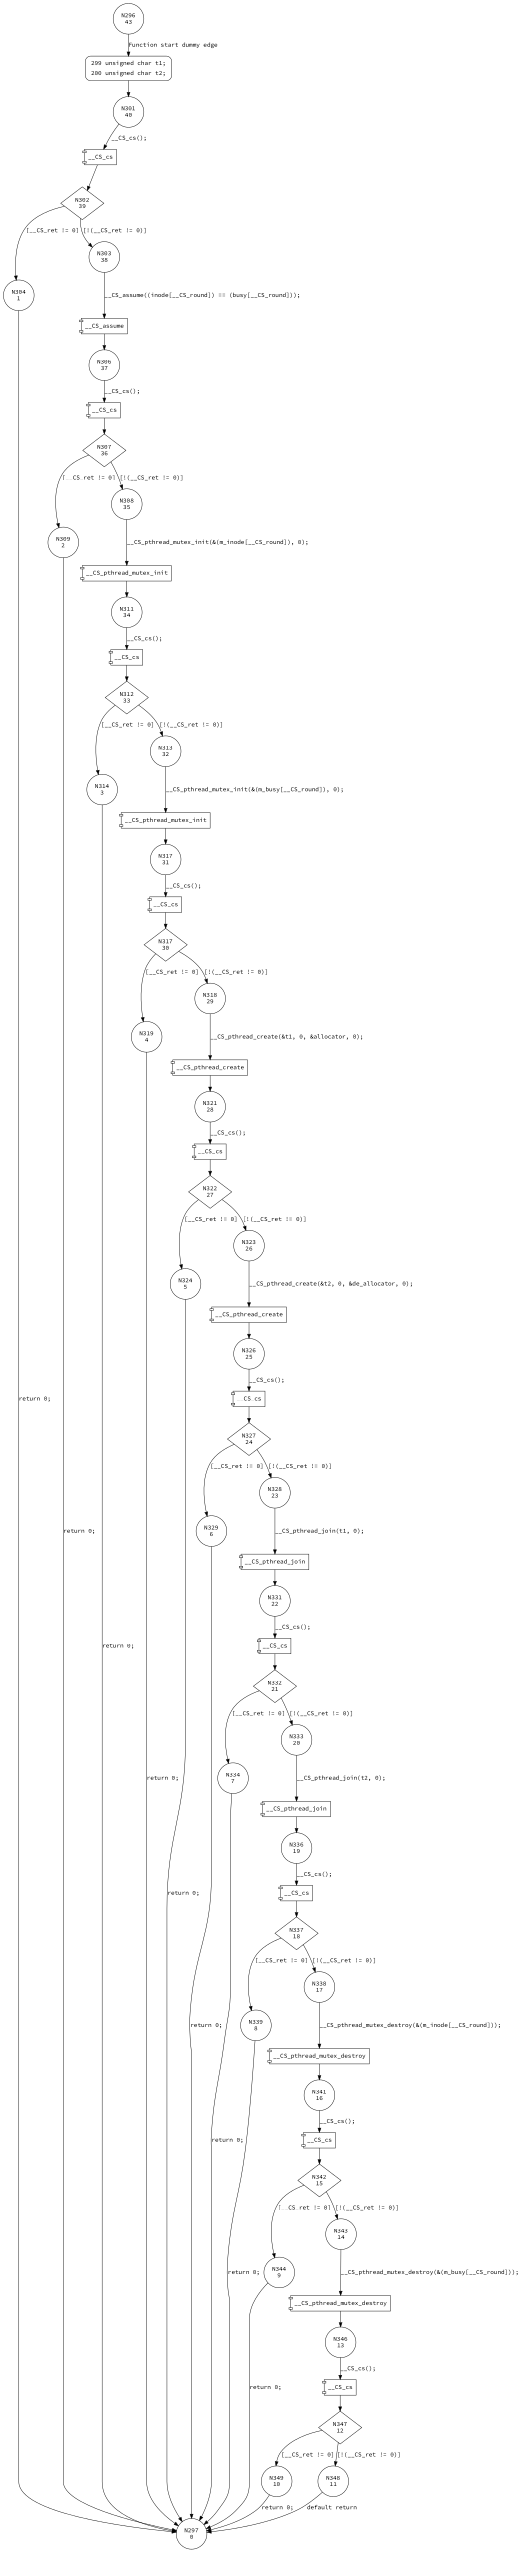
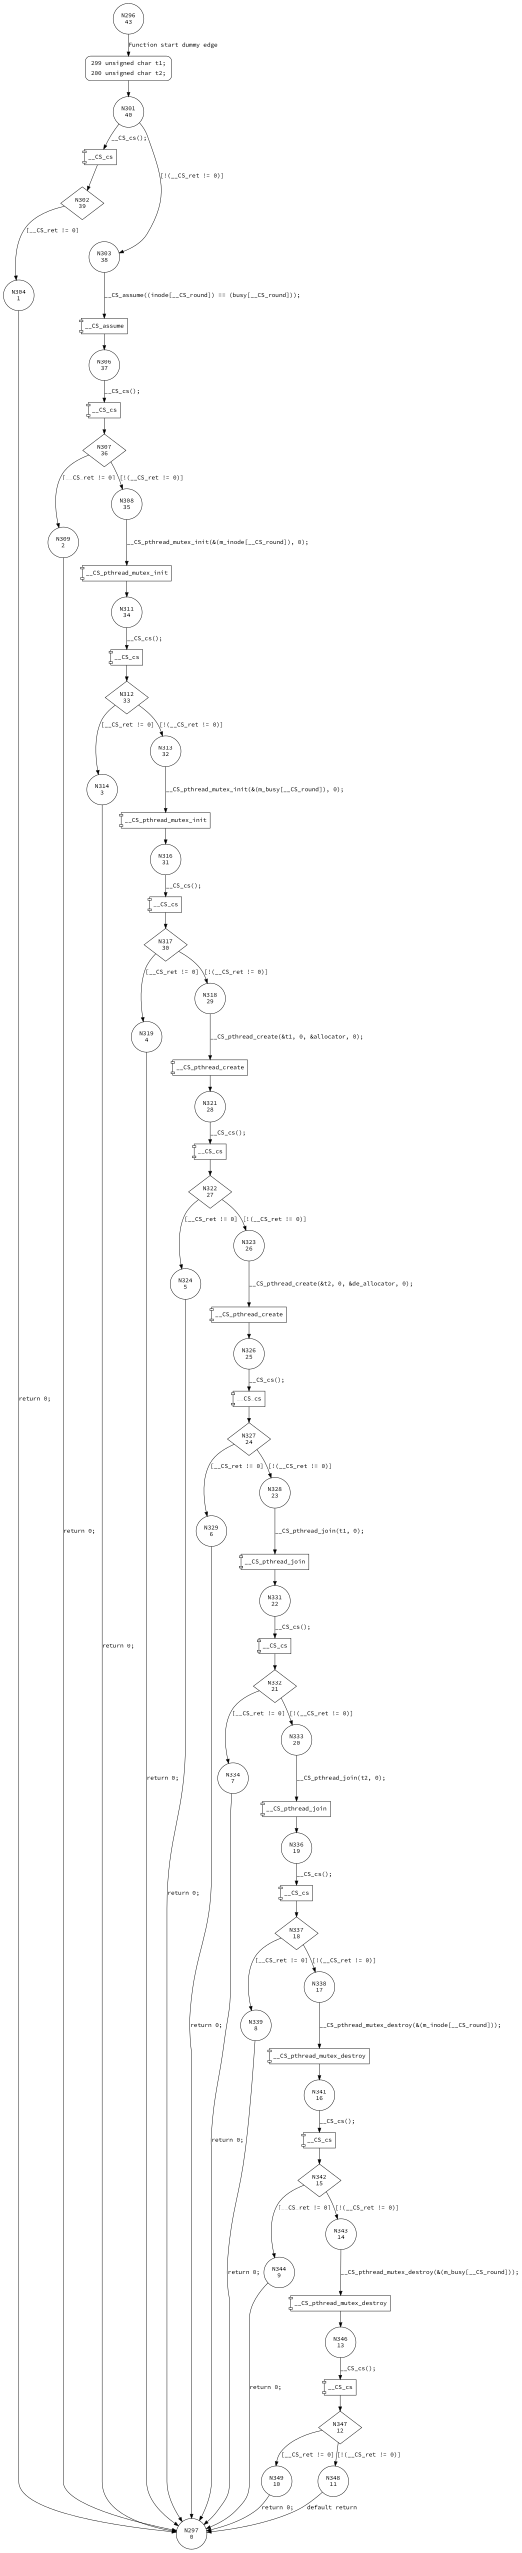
(82, 232) -> (161, 193)
(166, 859) -> (166, 859)
